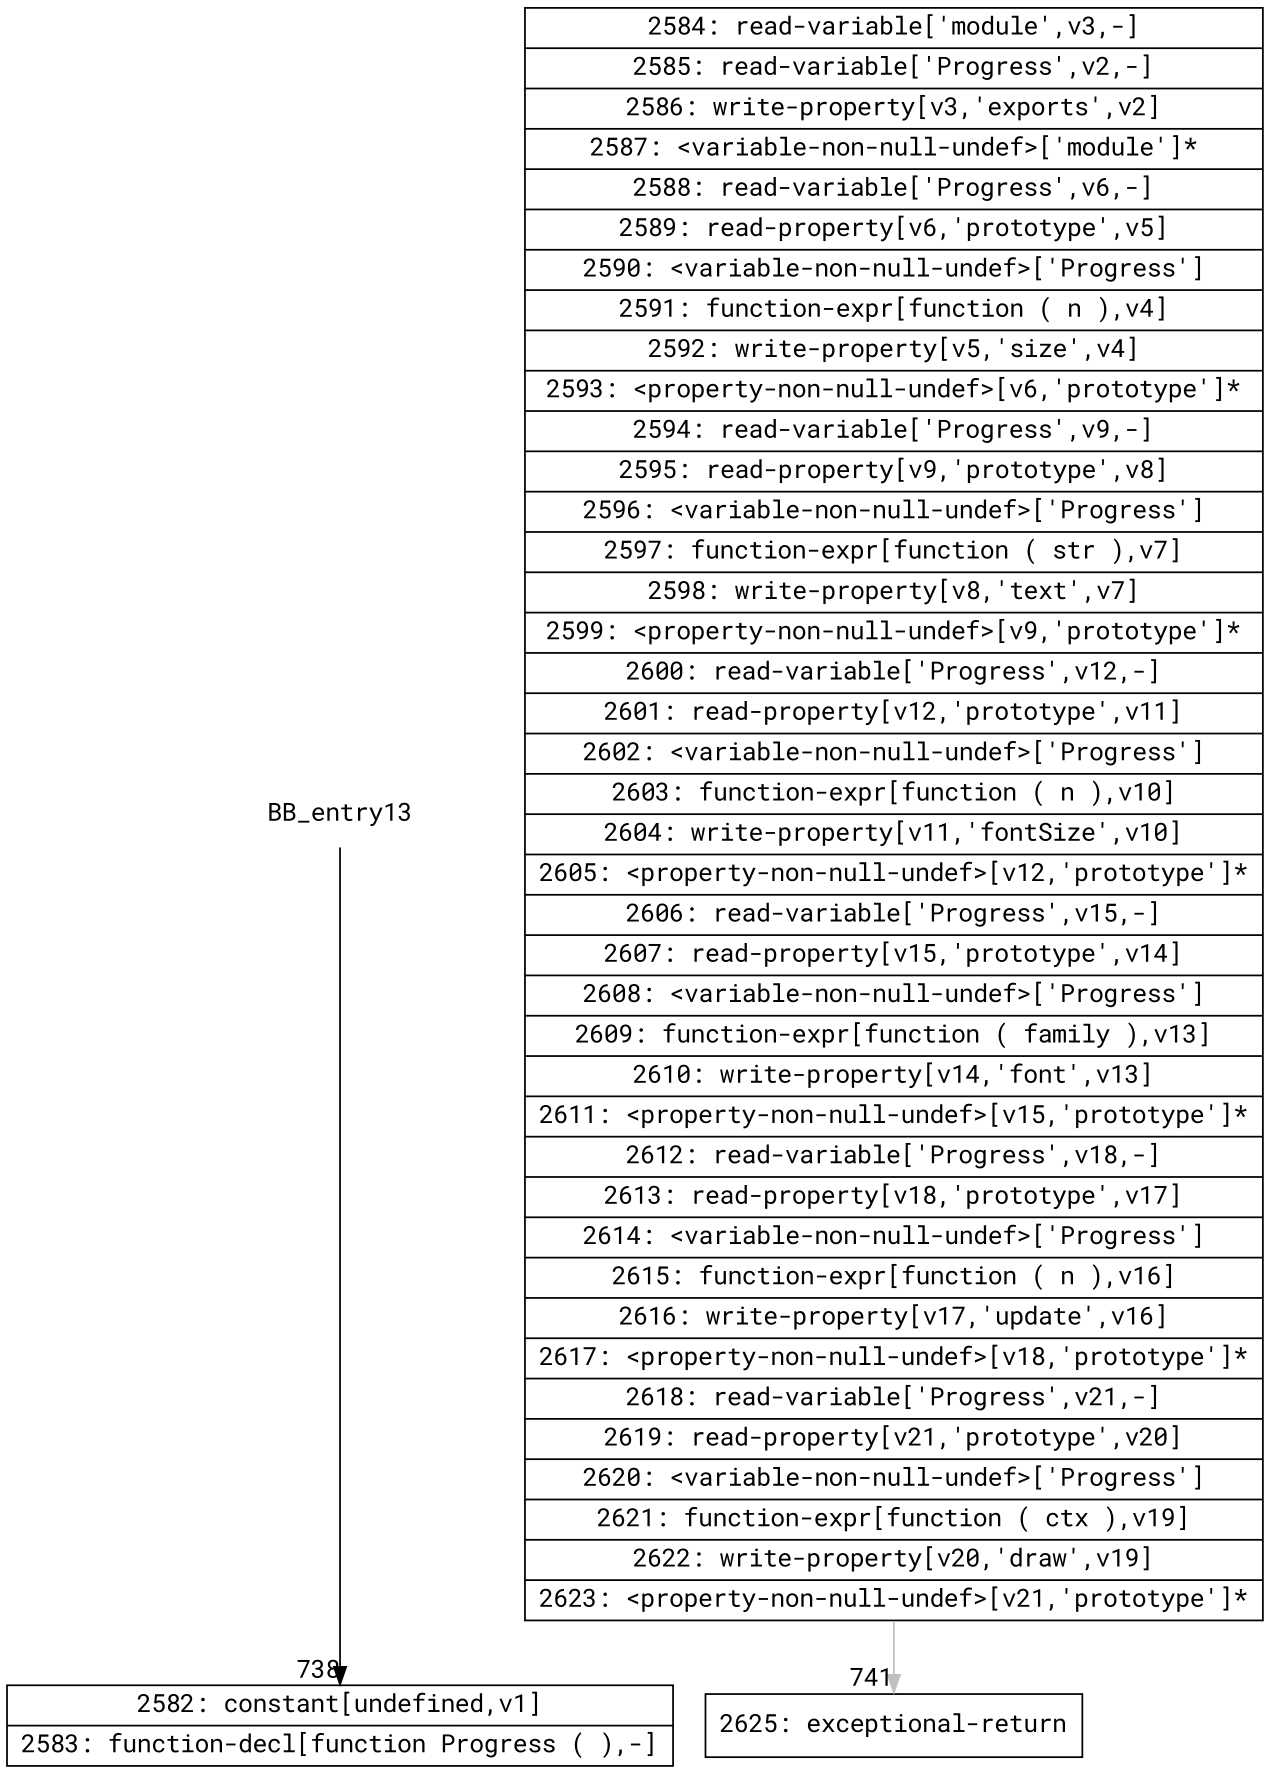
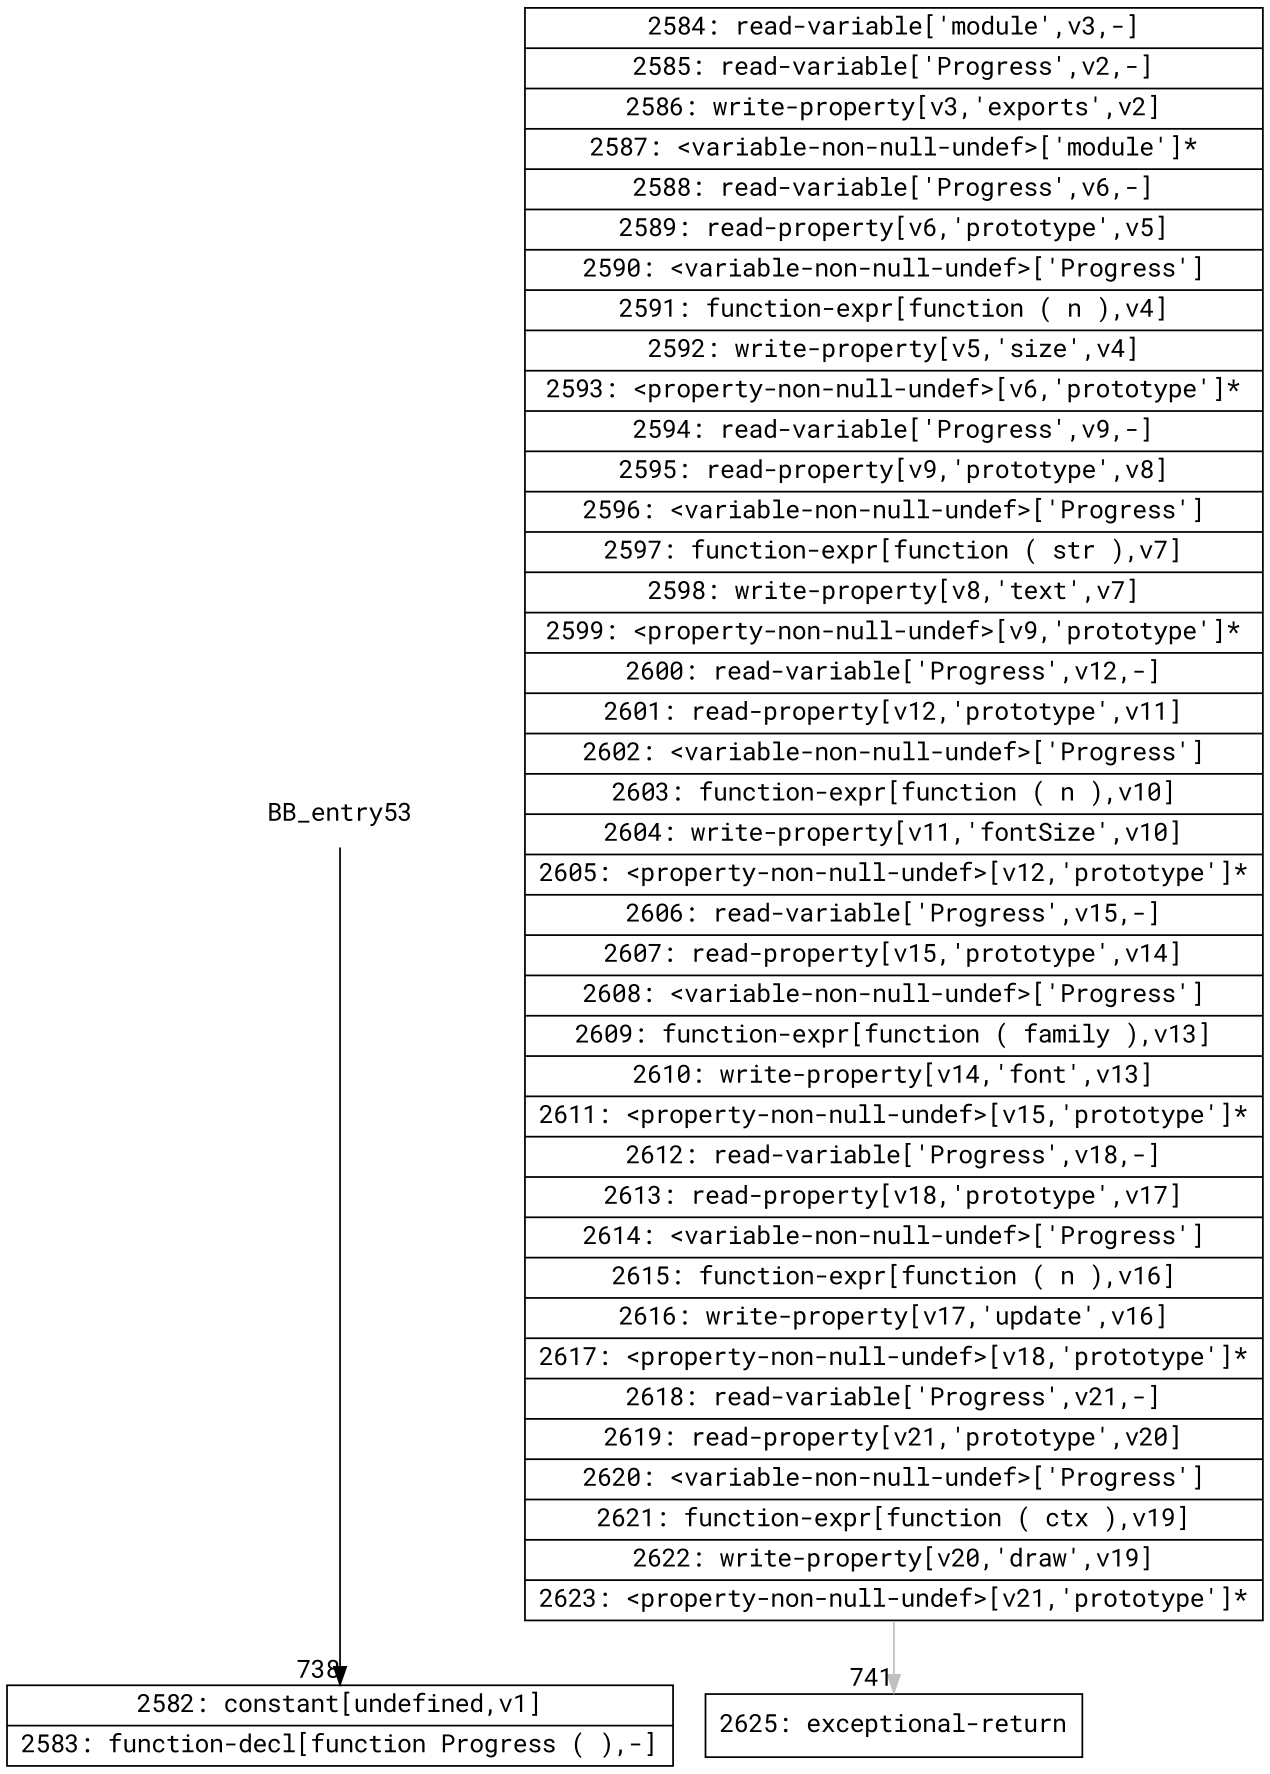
(340, 814) -> (340, 814)
